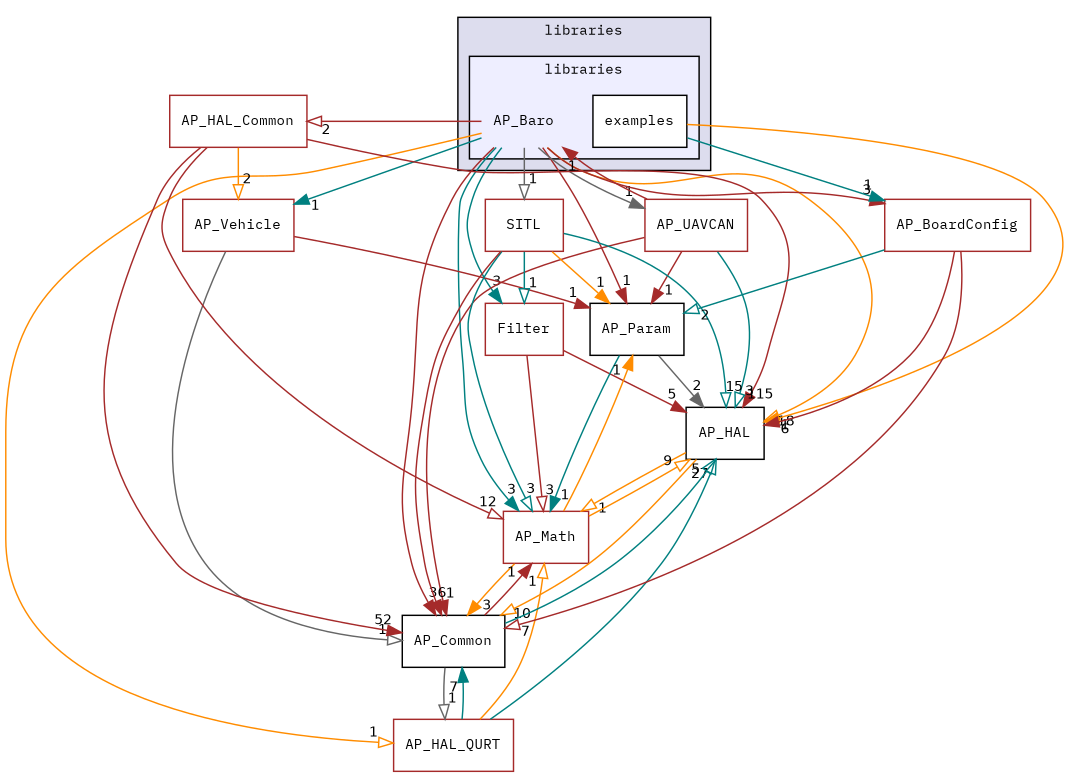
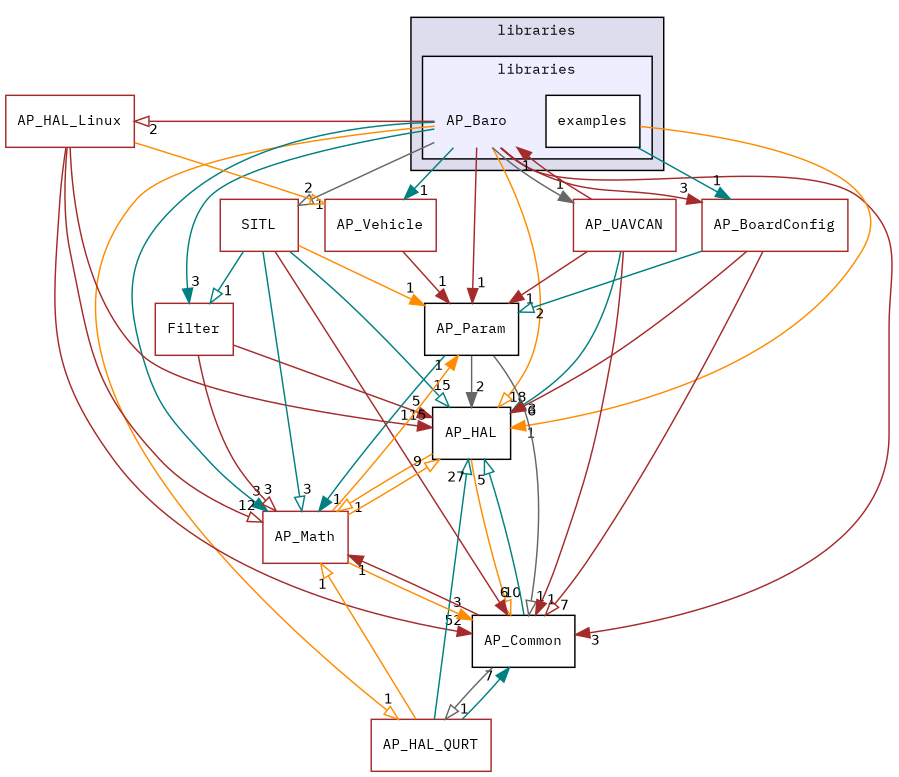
(238, 121) -> (70, 121)
(180, 508) -> (537, 474)
